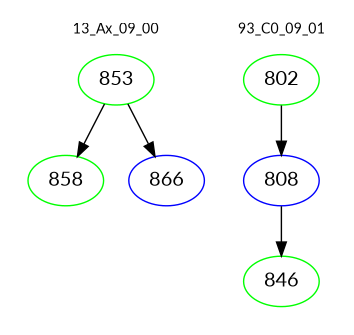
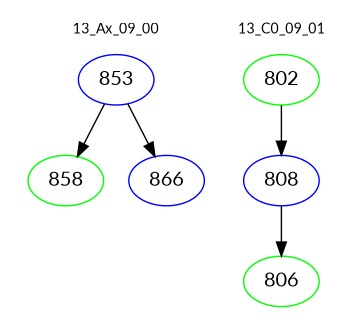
(282, 30) -> (282, 30)
(116, 80) -> (116, 80)
(281, 281) -> (281, 281)
